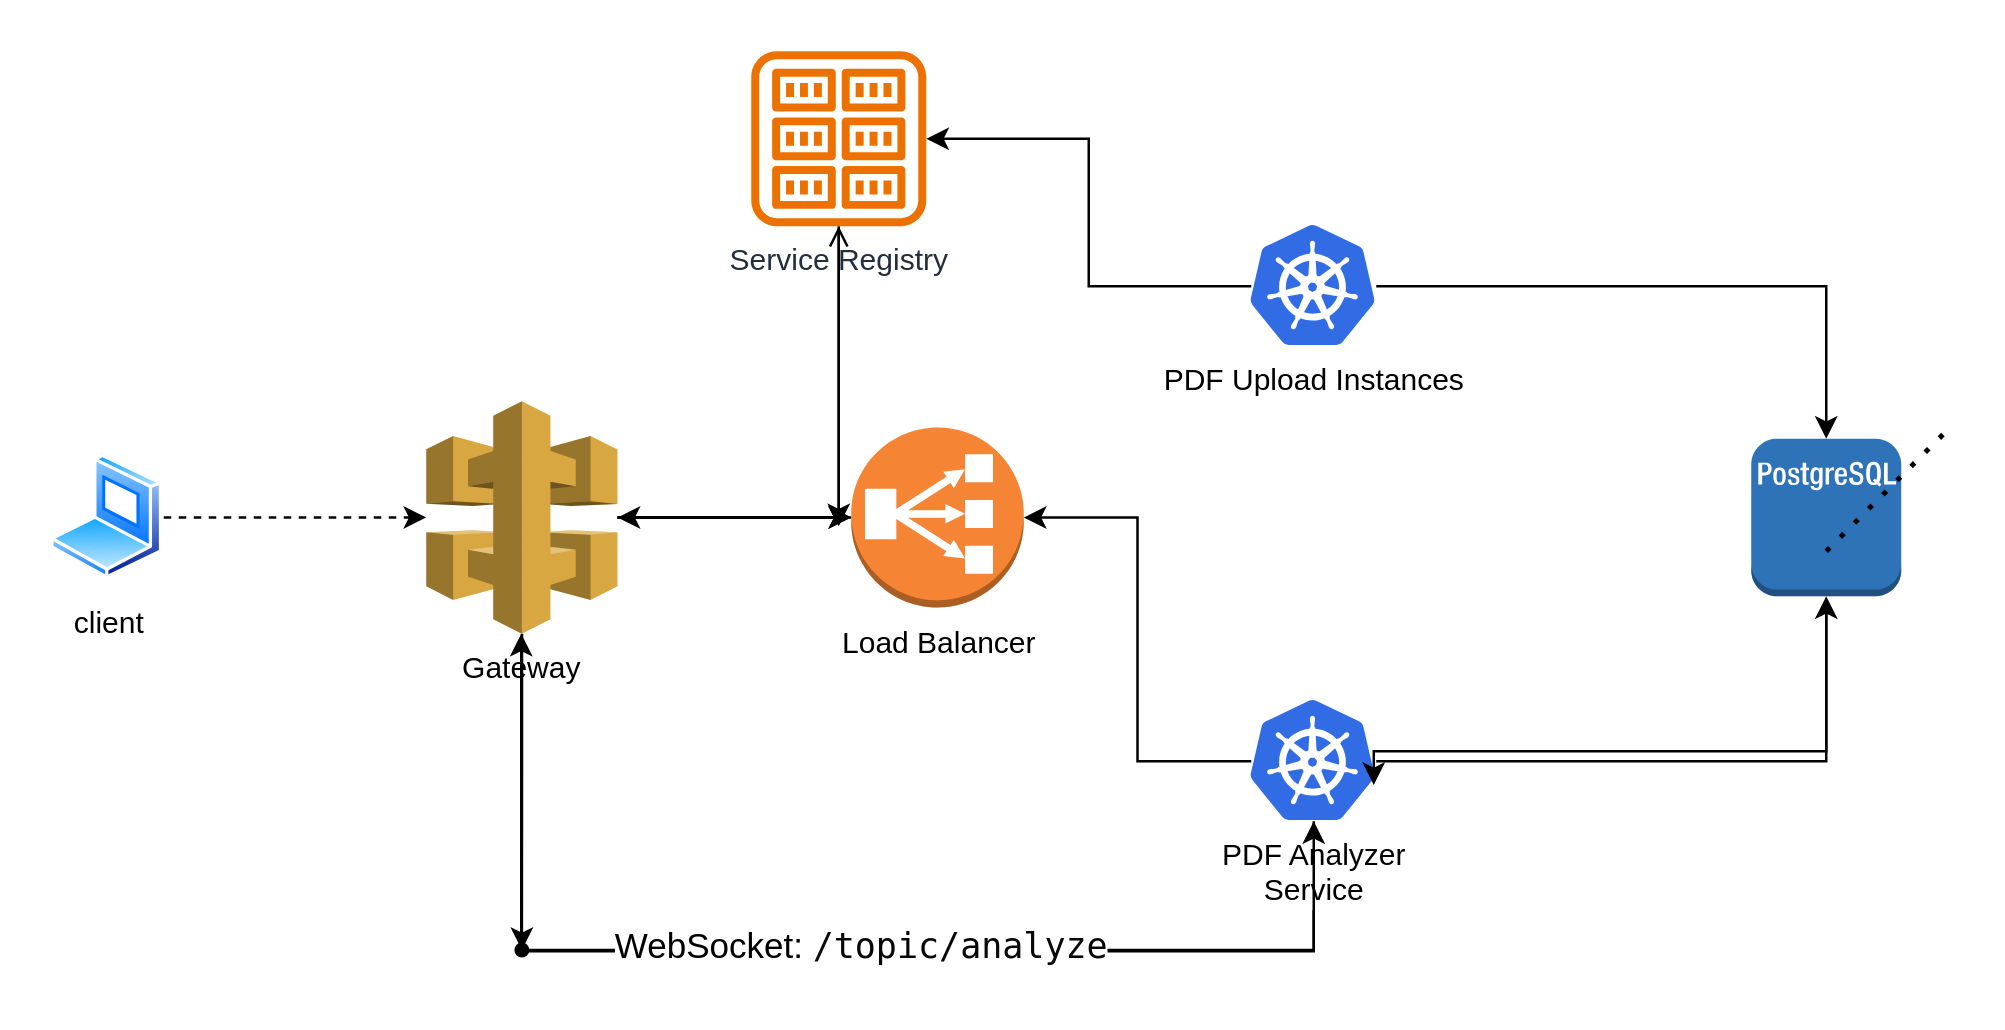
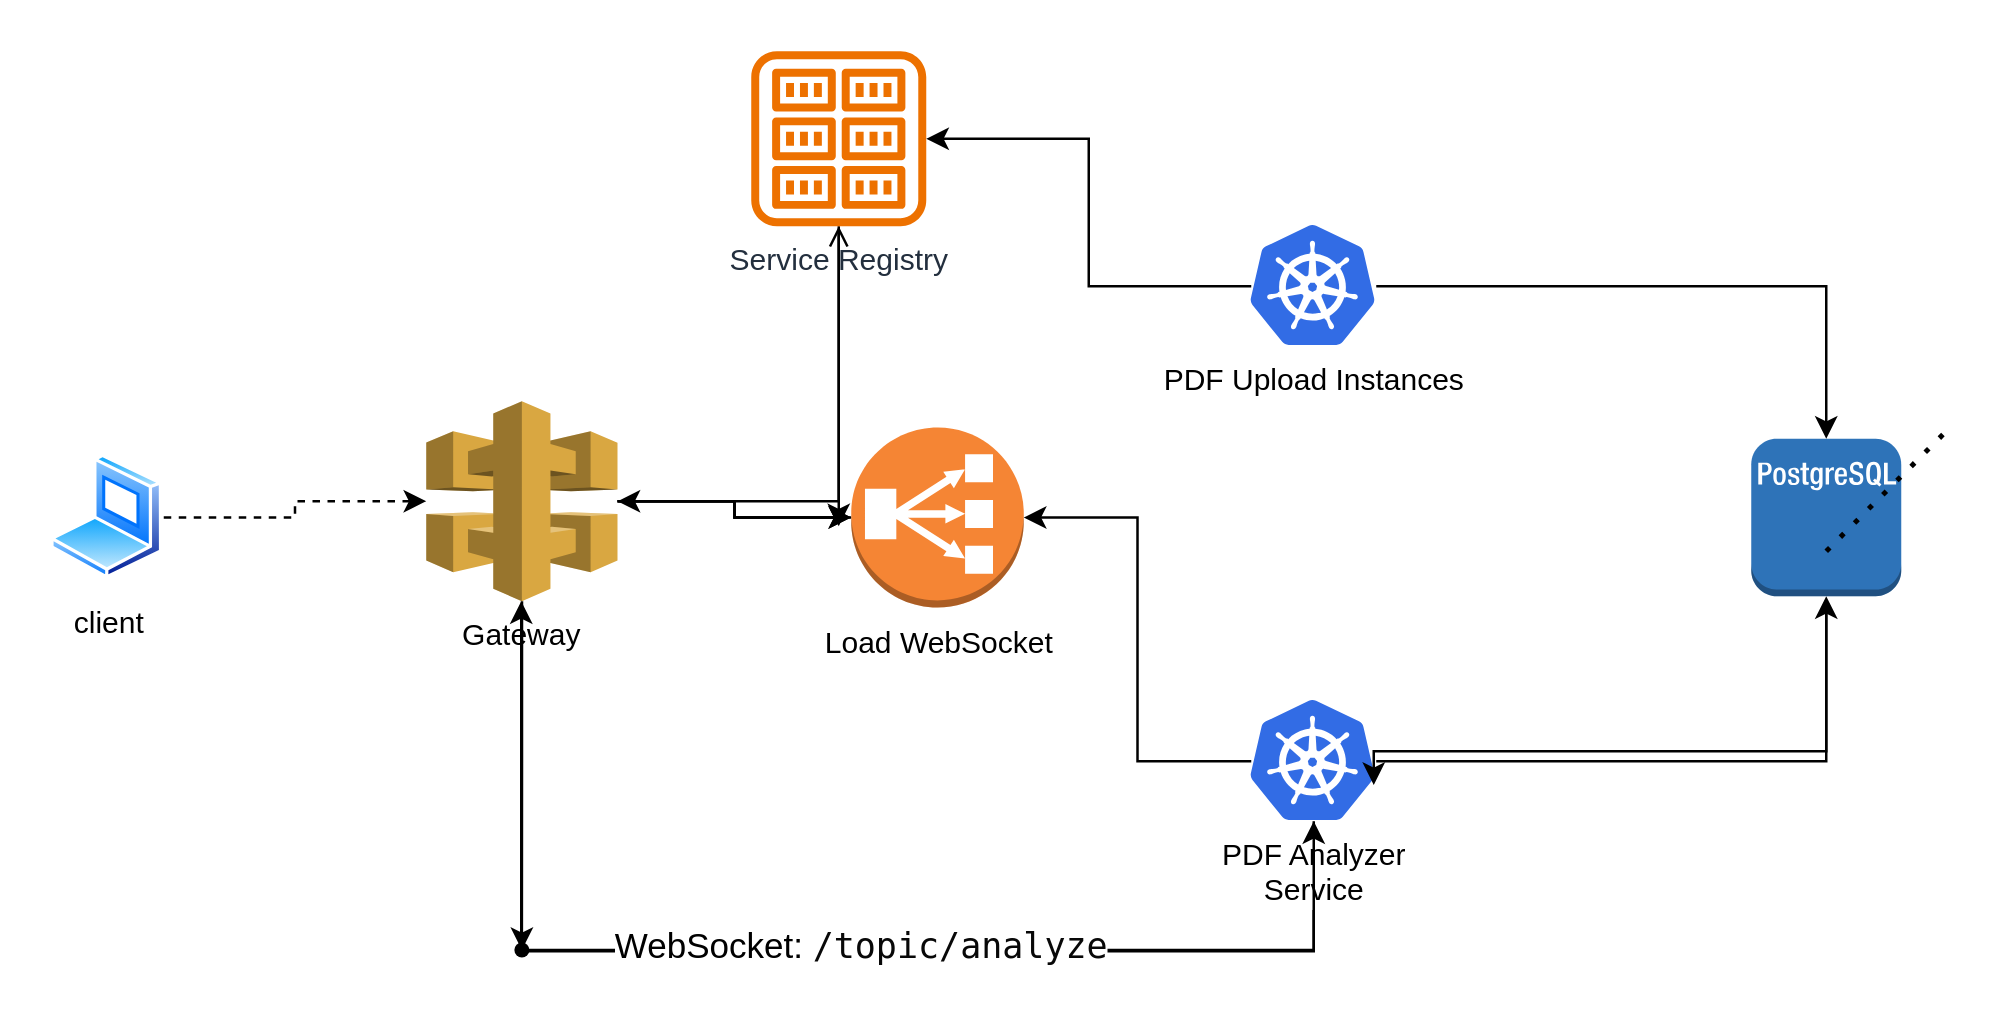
(522, 518) -> (522, 501)
(940, 644) -> (940, 644)
